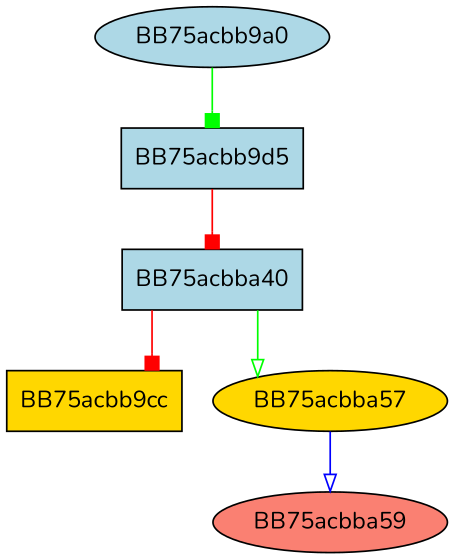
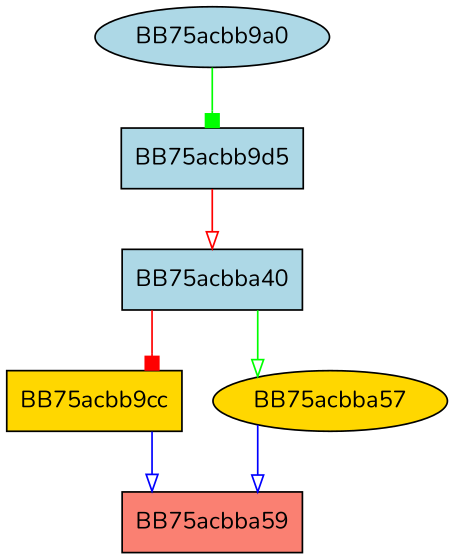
(212, 210) -> (212, 210)
none -> (152, 453)
(330, 522) -> (212, 522)
